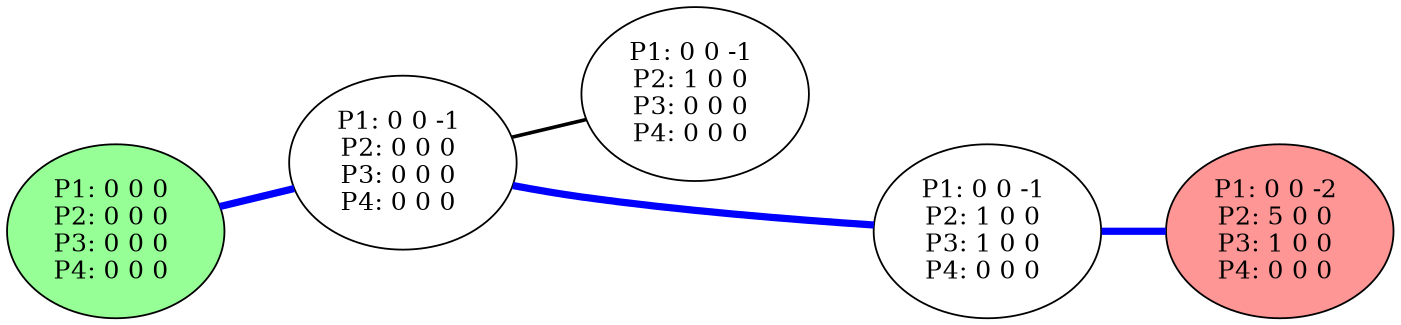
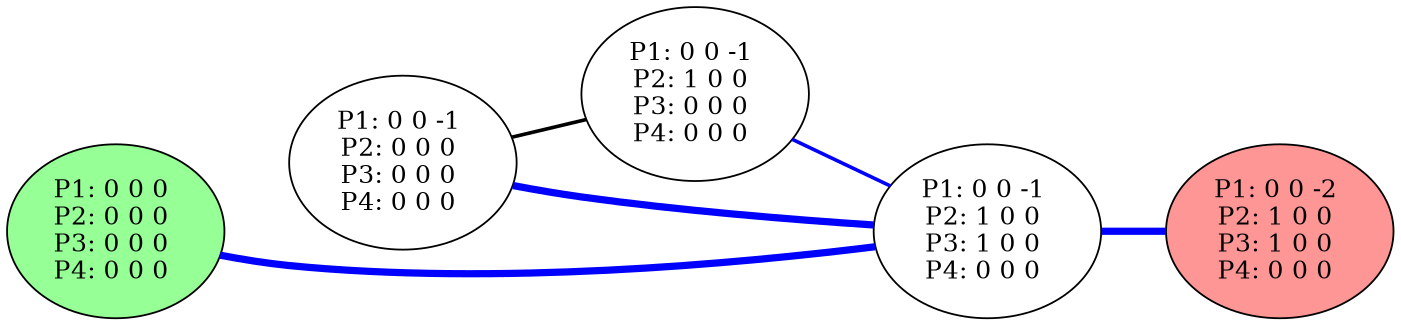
none -> (841, 163)
(257, 198) -> (548, 272)
(1280, 231) -> (1280, 231)
